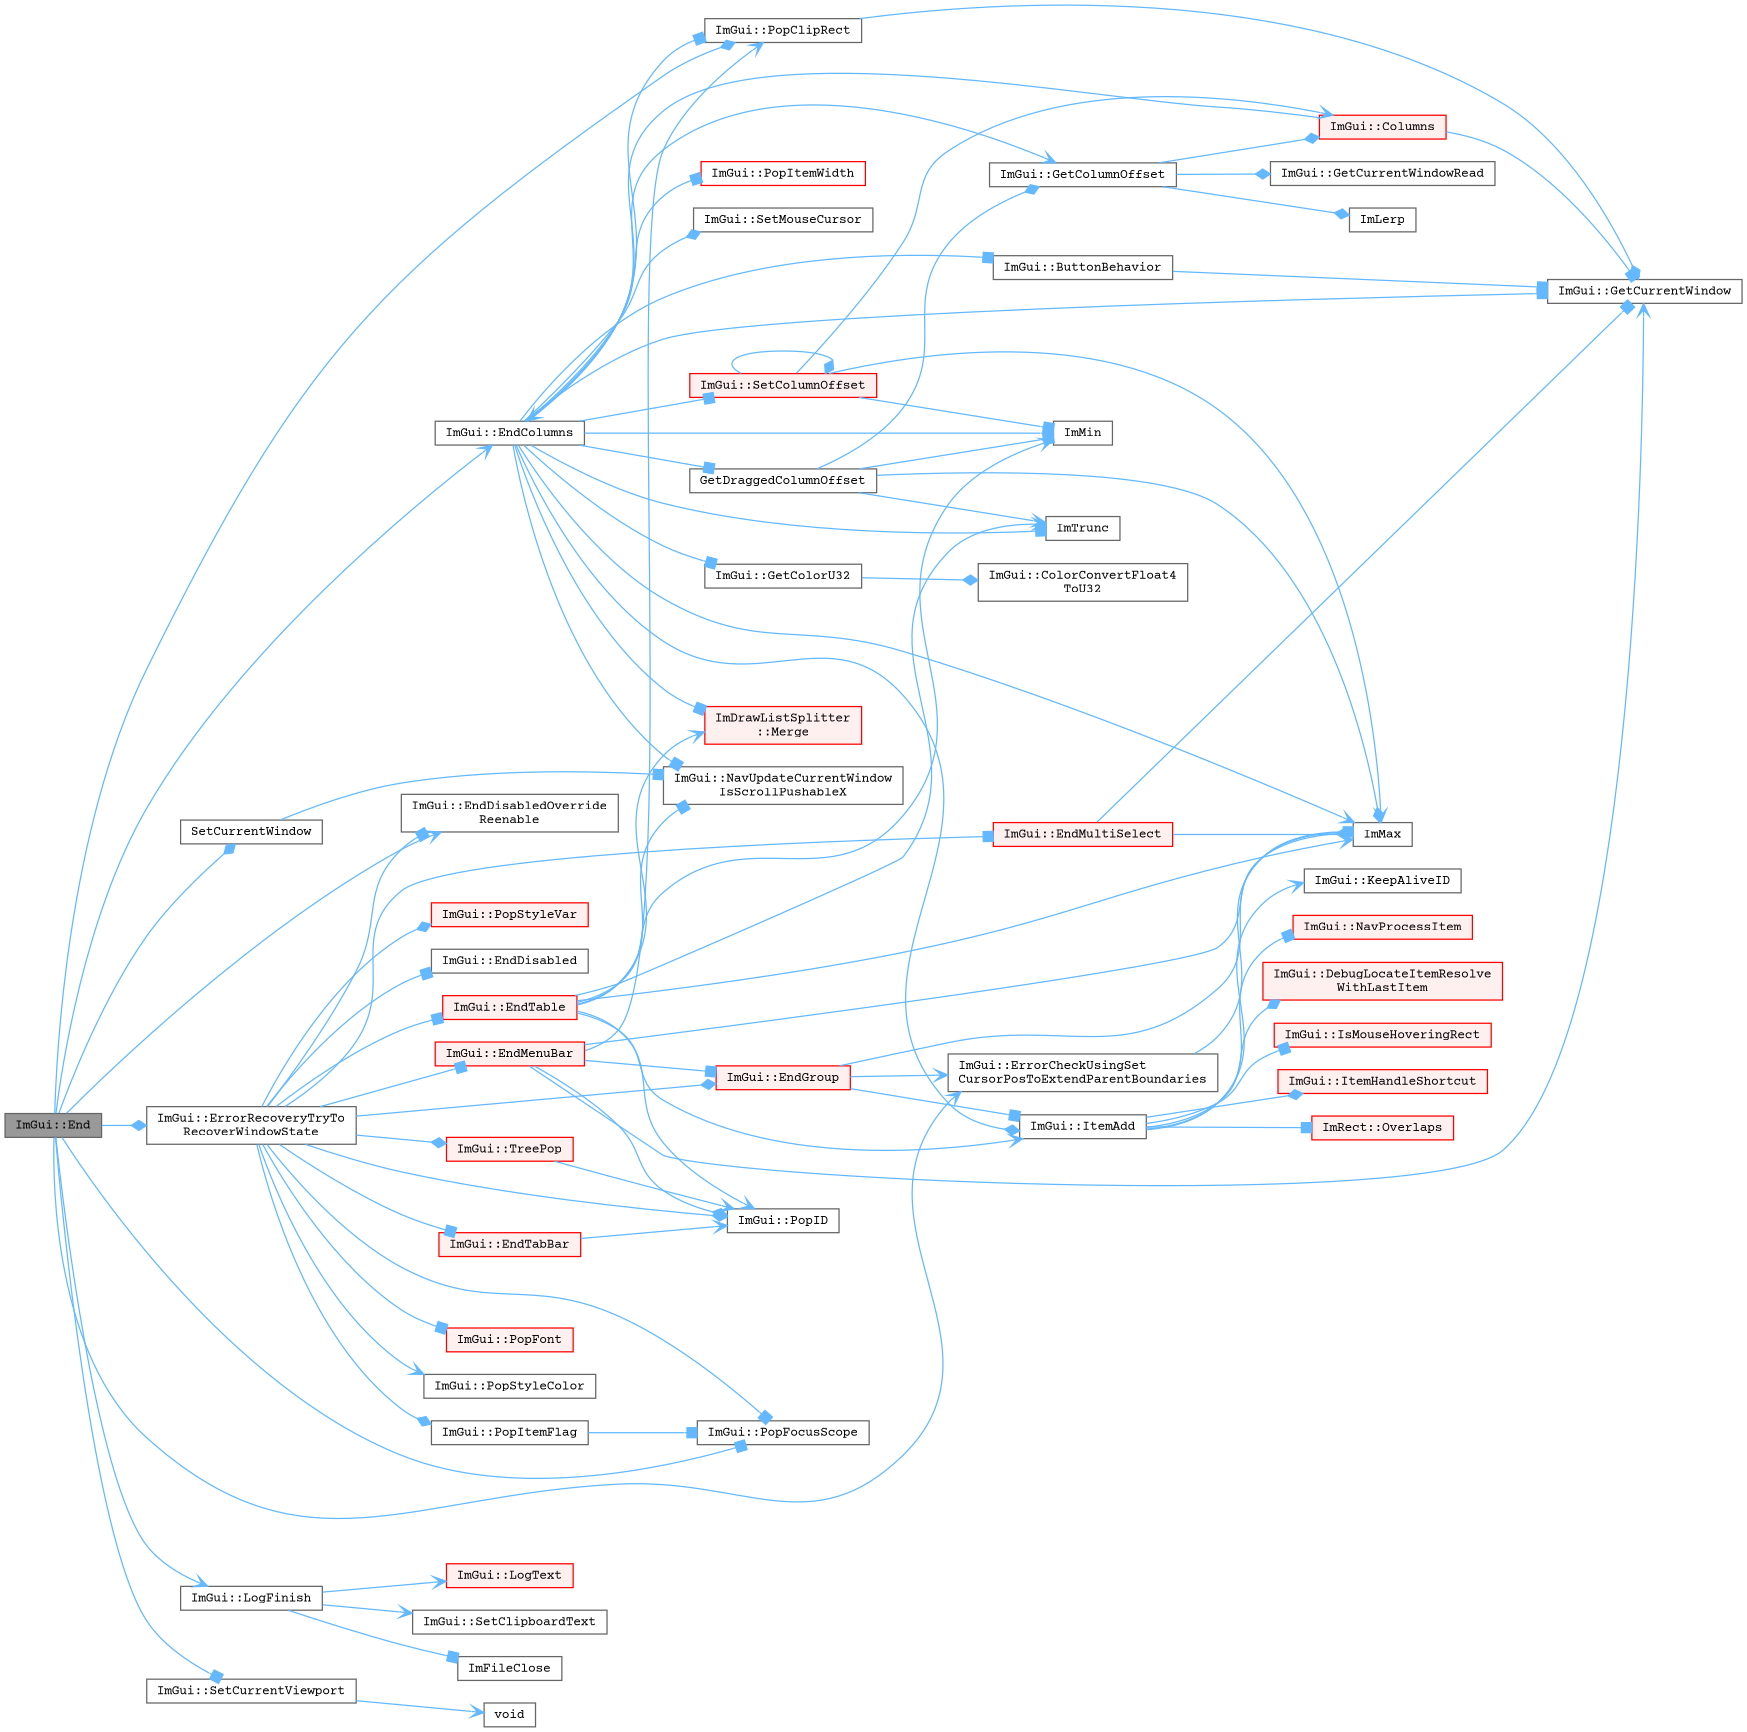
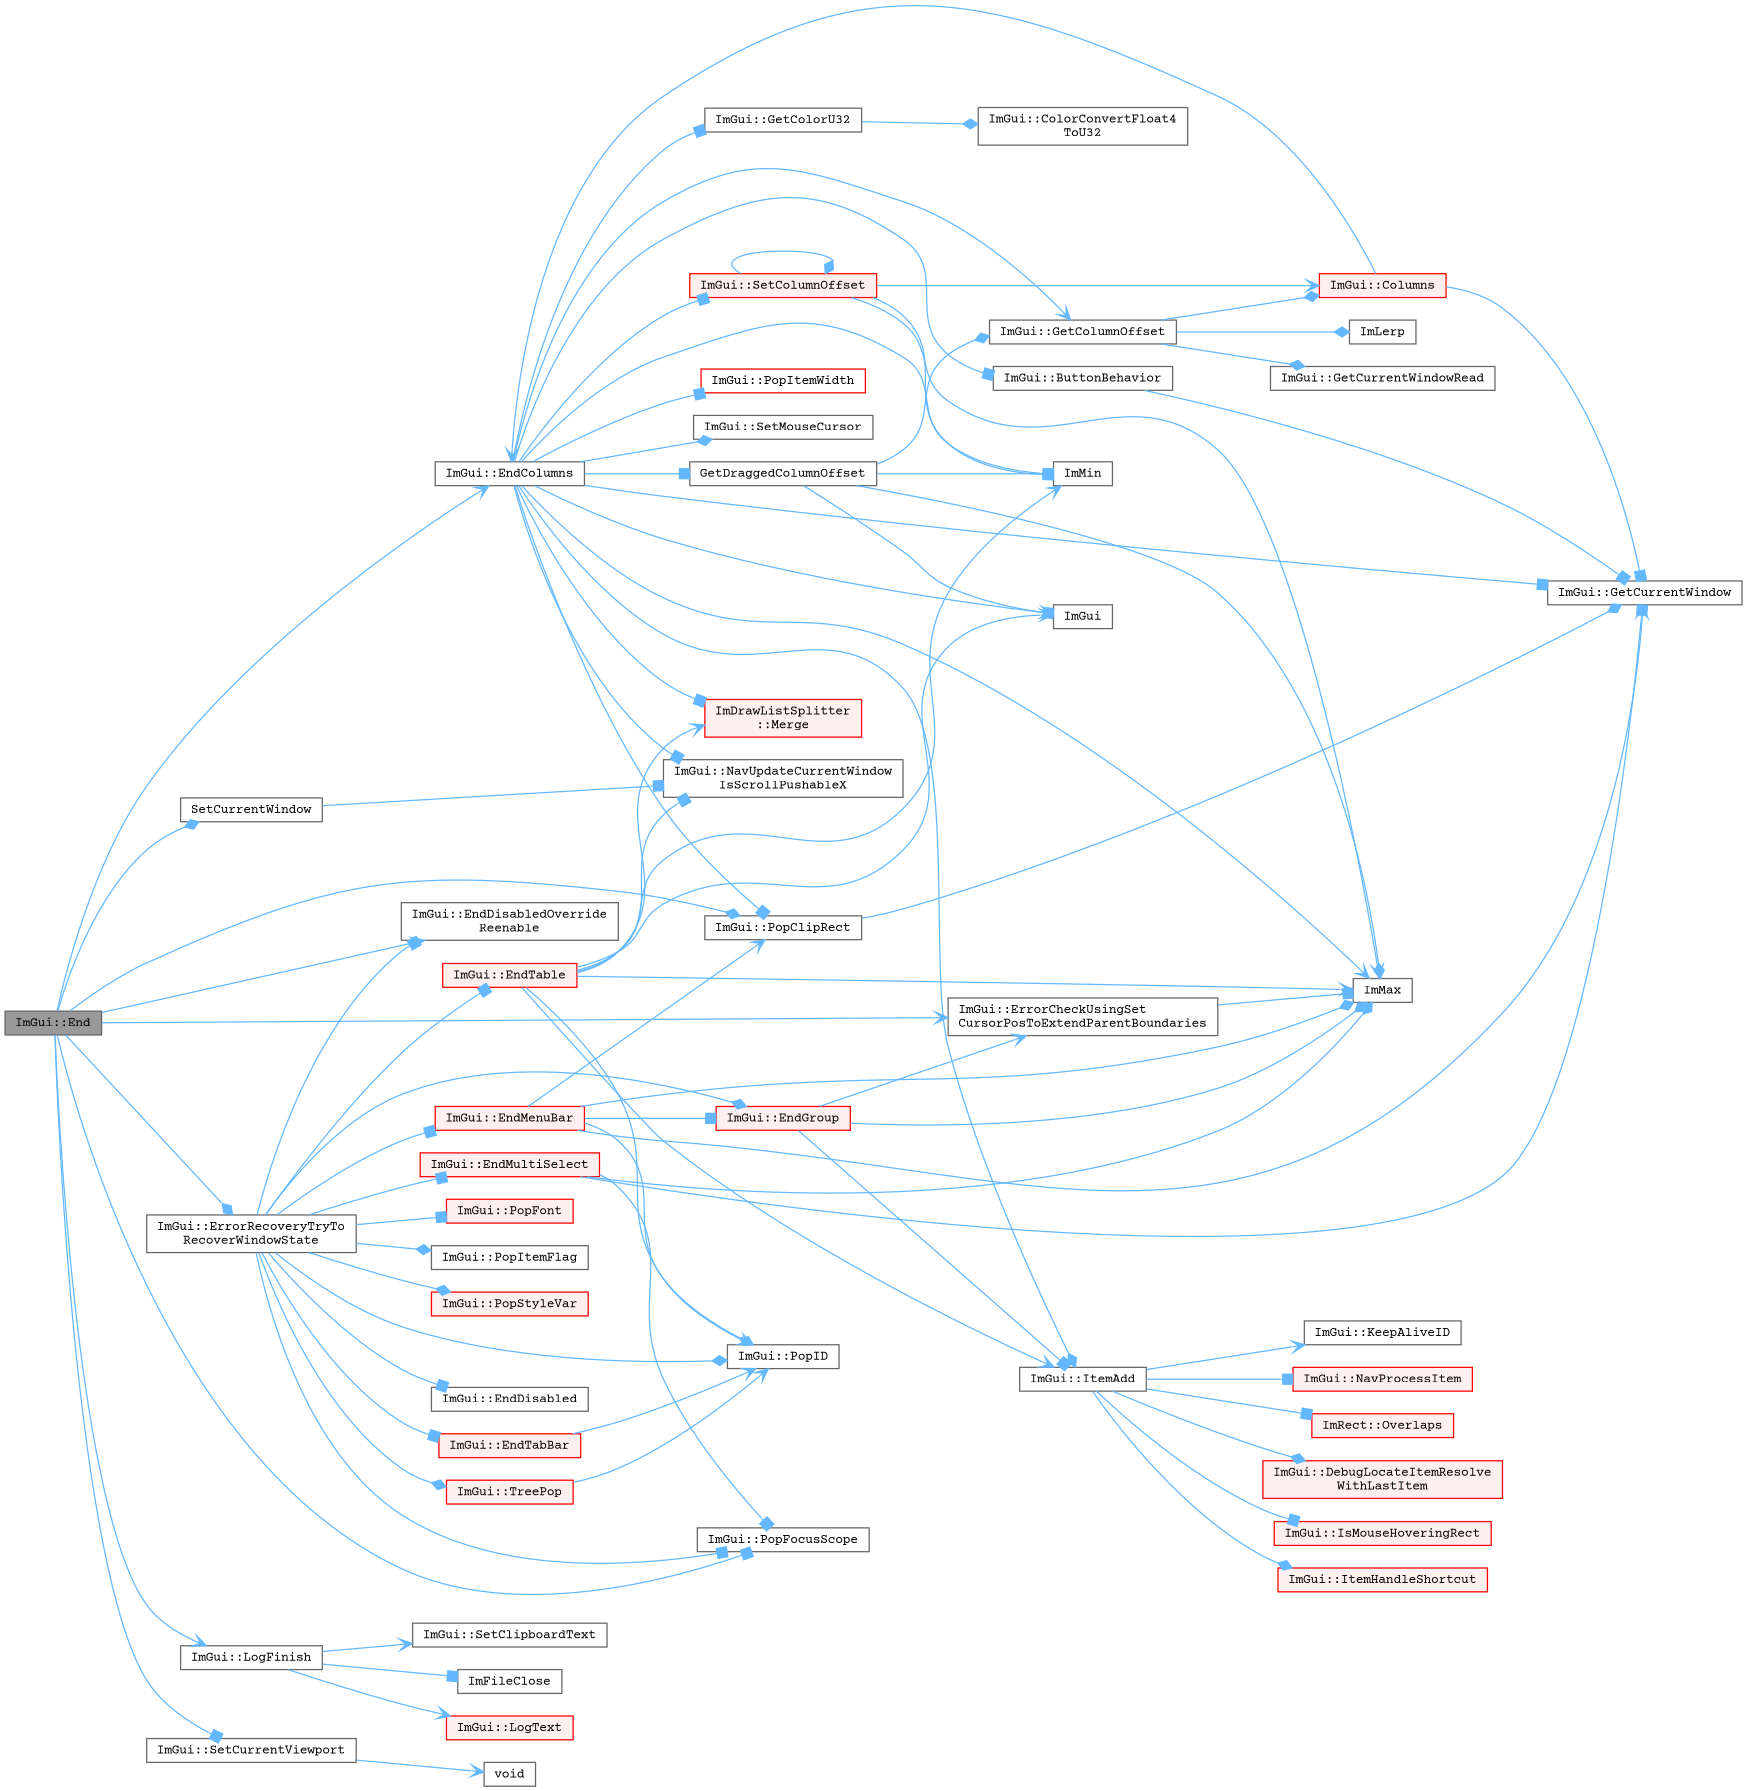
(1083, 529) -> (1083, 617)
(510, 1386) -> none
(636, 1433) -> (654, 1353)
